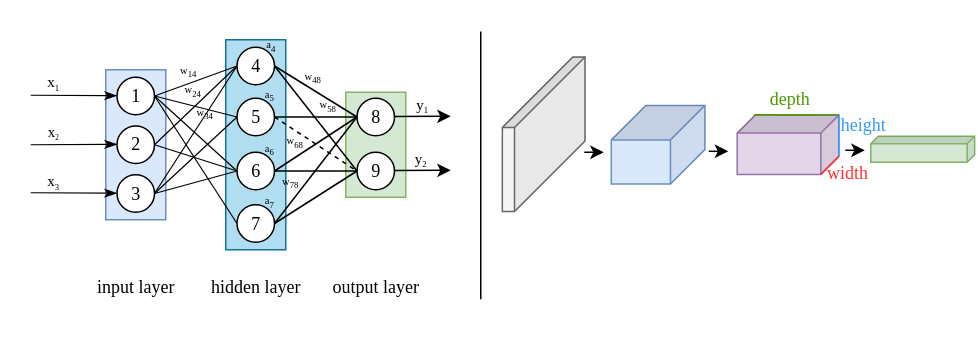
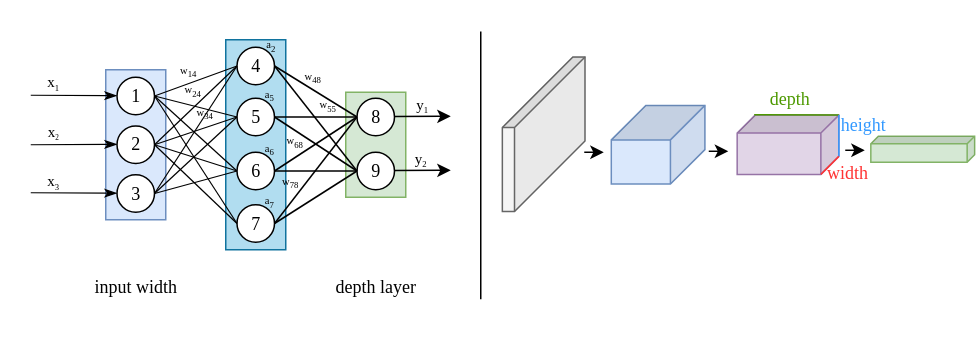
(272, 47) -> (272, 47)
(329, 107) -> (329, 107)
none -> (215, 124)
(314, 143) -> (314, 143)
none -> (197, 186)
(137, 287) -> (137, 287)
(256, 287) -> none
(377, 287) -> (377, 287)
